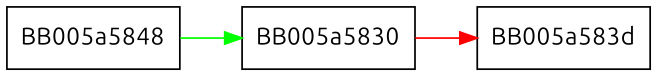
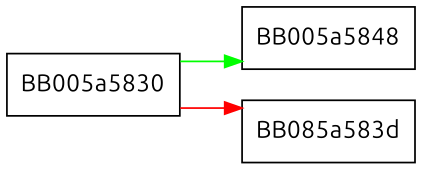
(202, 38) -> (202, 61)
(564, 38) -> (329, 131)
